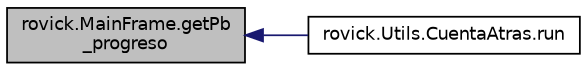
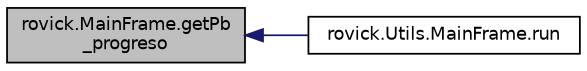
(444, 35) -> (444, 35)
